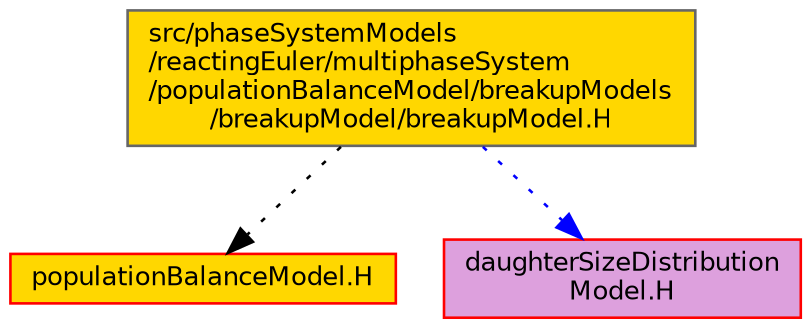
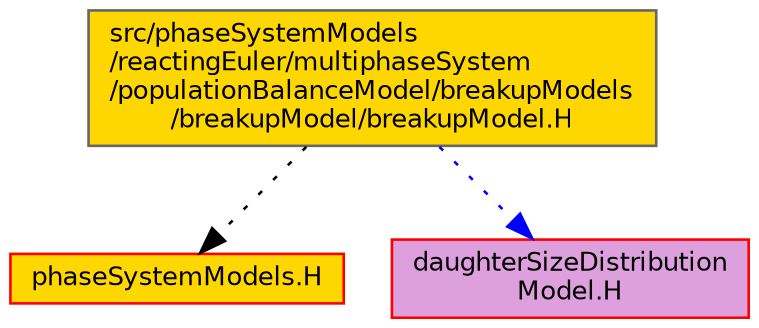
(203, 279) -> (177, 279)
